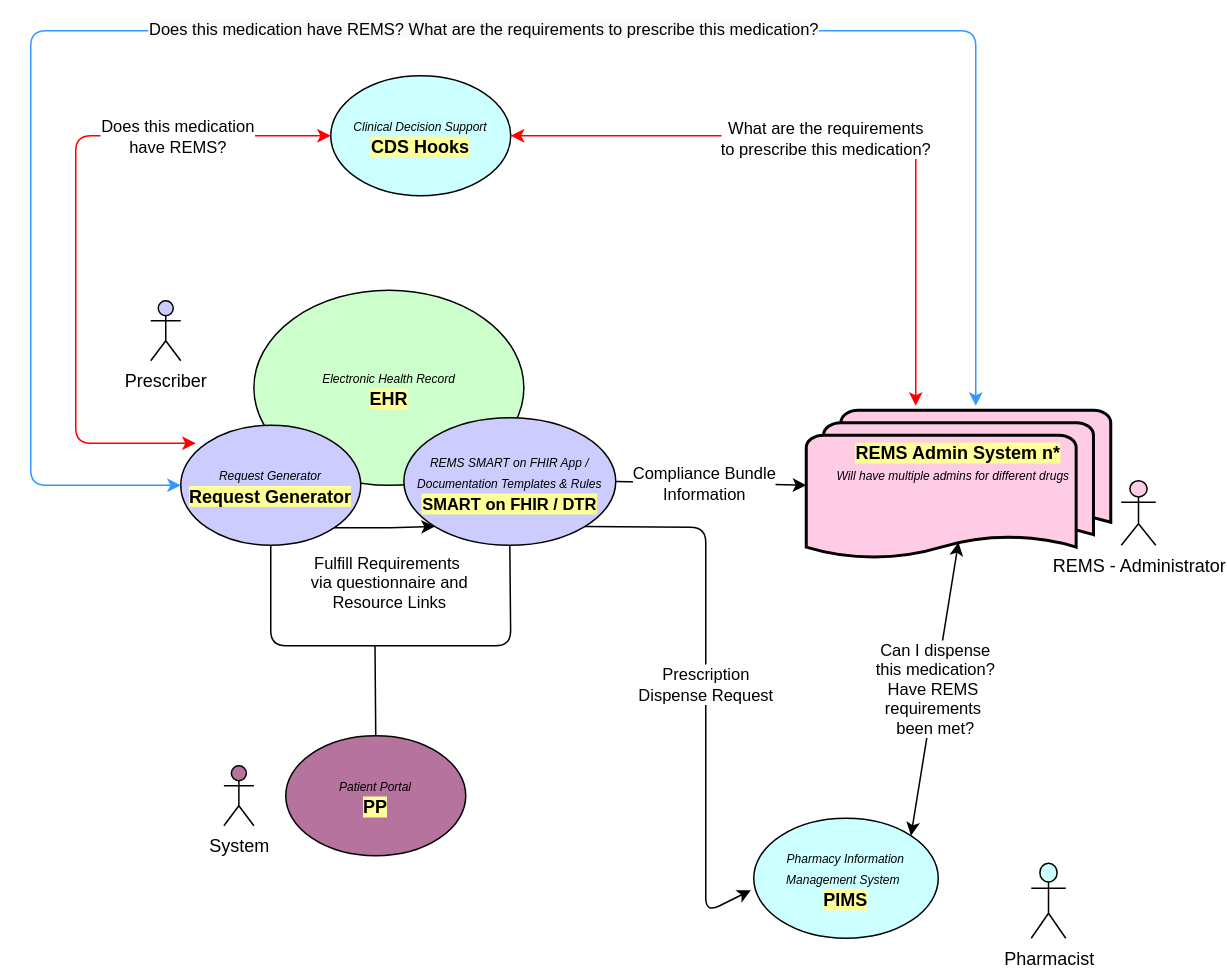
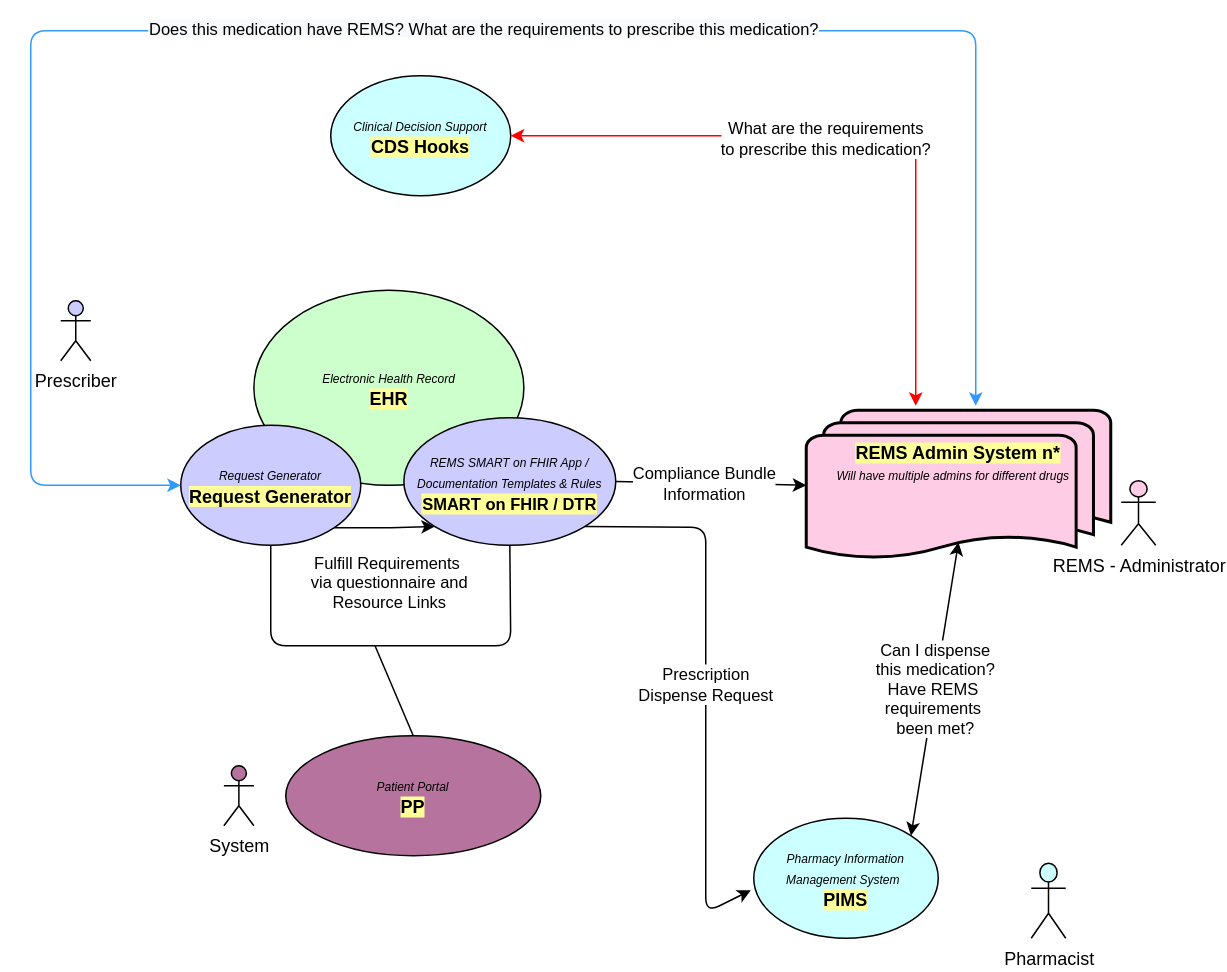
(166, 331) -> (76, 331)
(85, 443) -> none
(376, 796) -> (413, 796)
